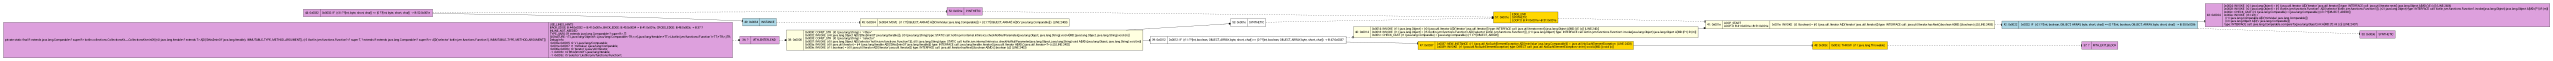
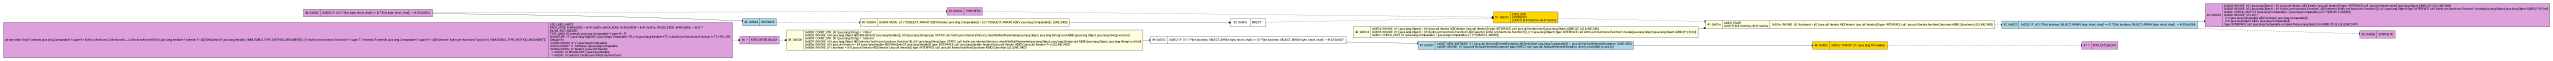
(1257, 22) -> (1257, 22)
(1732, 23) -> (1733, 23)
(1178, 27) -> (1149, 23)
(1349, 37) -> none
(764, 40) -> (764, 40)
(1526, 45) -> (1526, 45)
